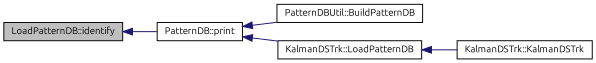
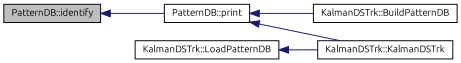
(350, 13) -> (385, 13)
(63, 32) -> (52, 13)
(265, 40) -> (300, 32)
